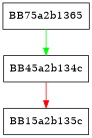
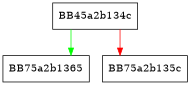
(46, 39) -> (71, 39)
(46, 122) -> (145, 69)
